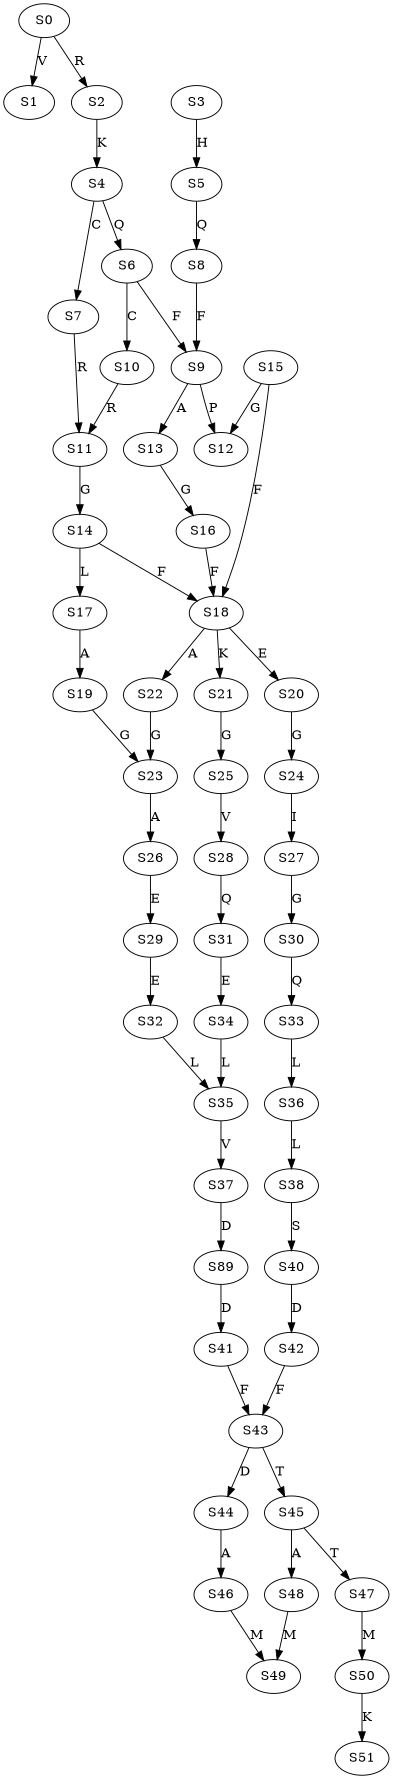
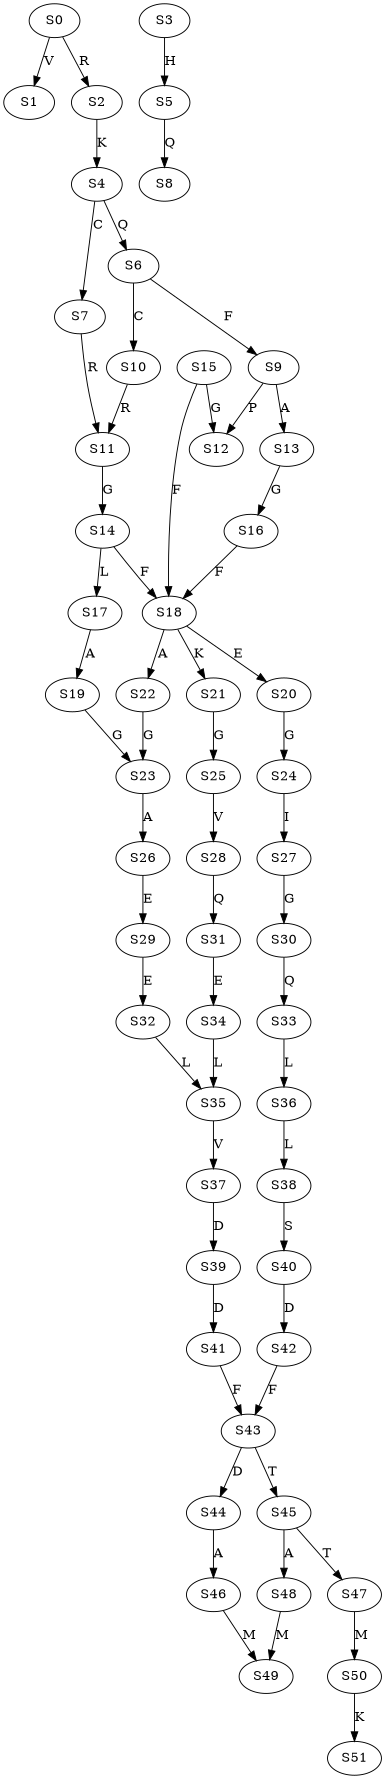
(197, 312) -> none
(221, 1267) -> (213, 1267)
